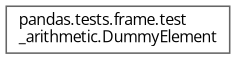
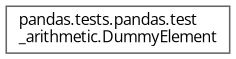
(118, 30) -> (118, 30)
